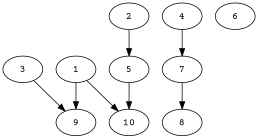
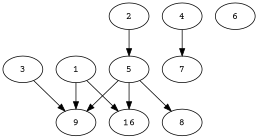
(182, 92) -> (153, 93)
none -> (106, 93)
(129, 122) -> (129, 122)
